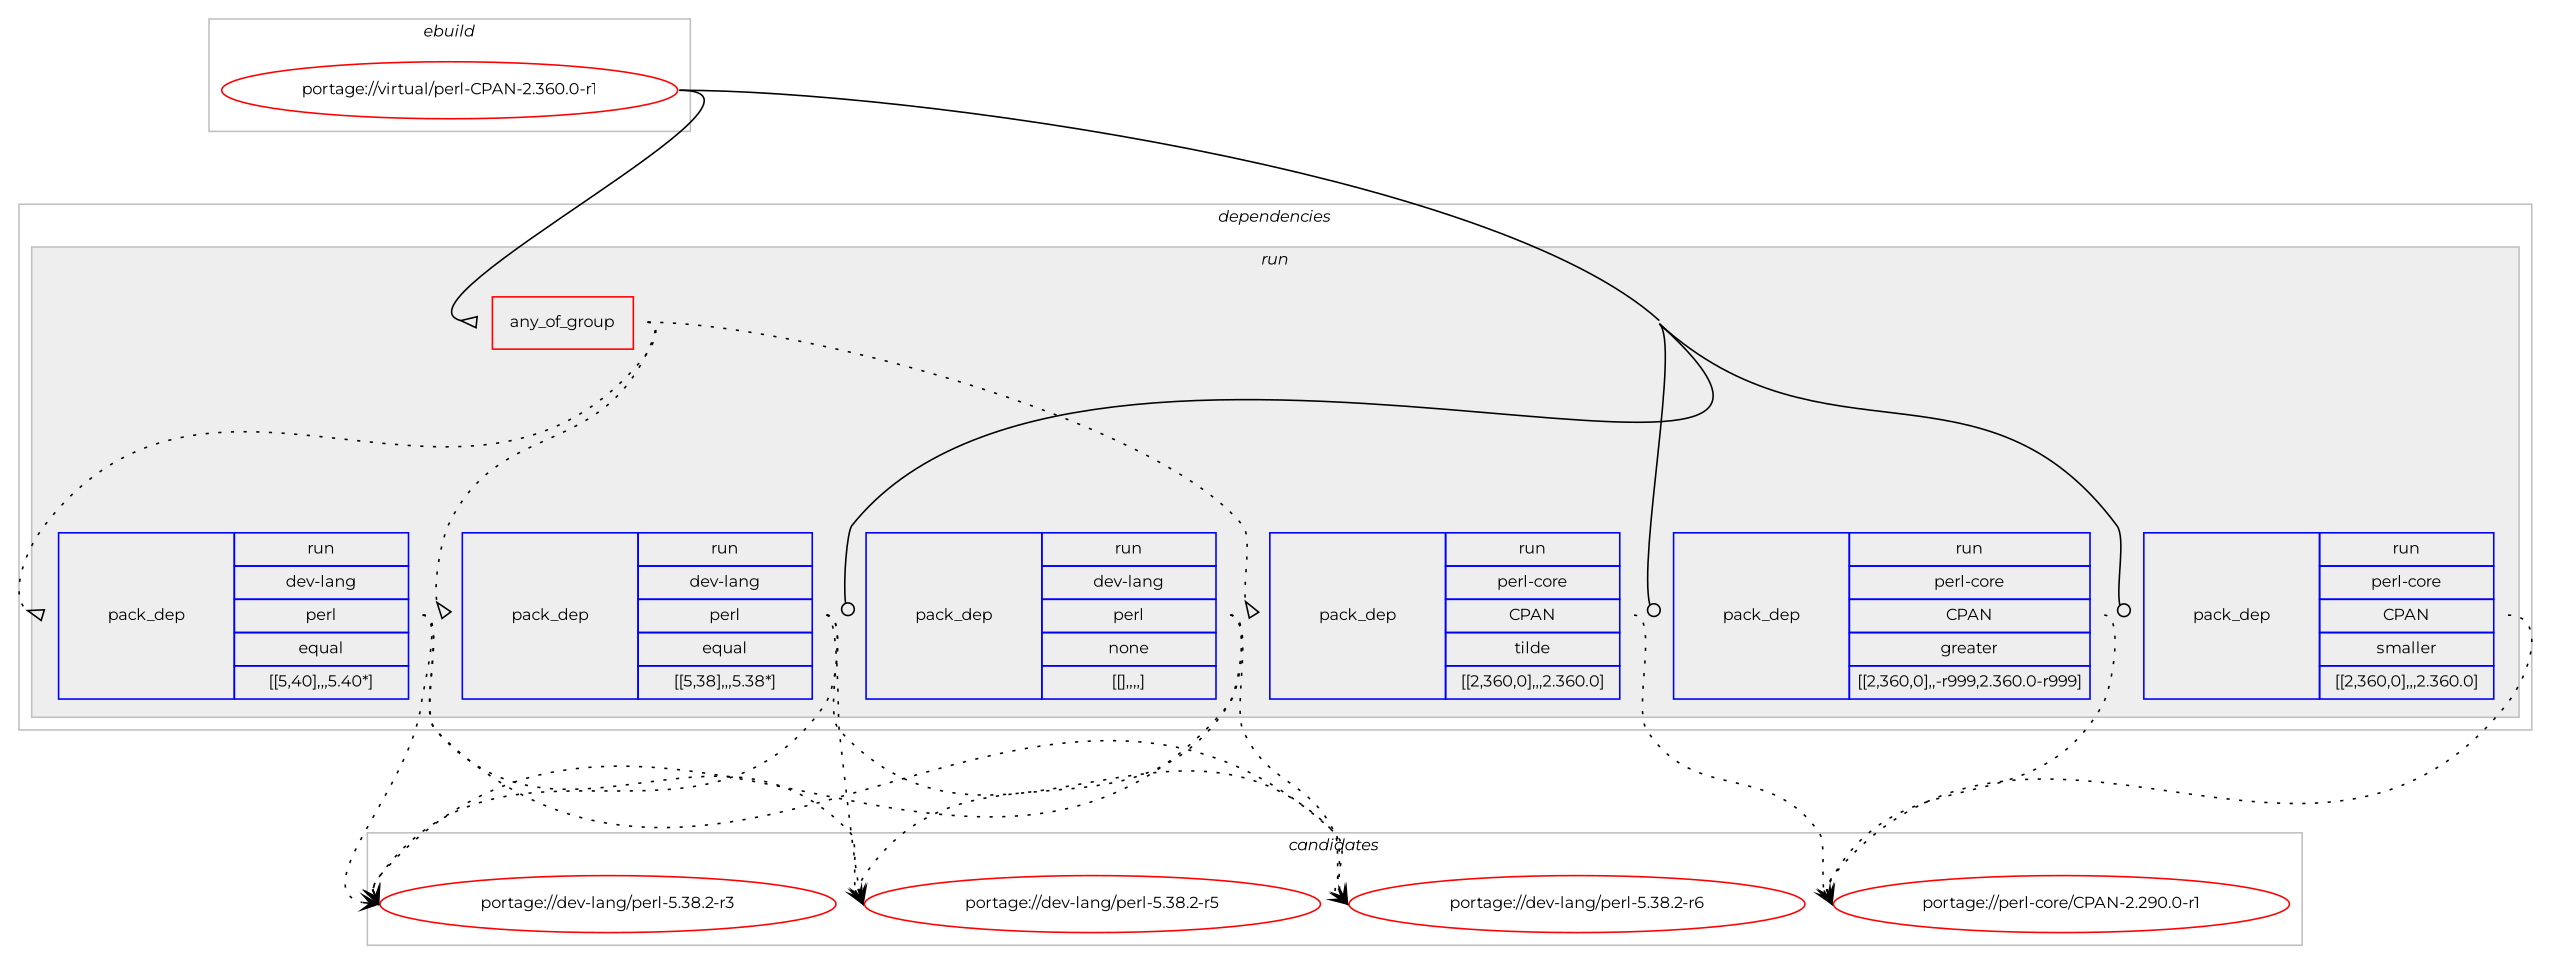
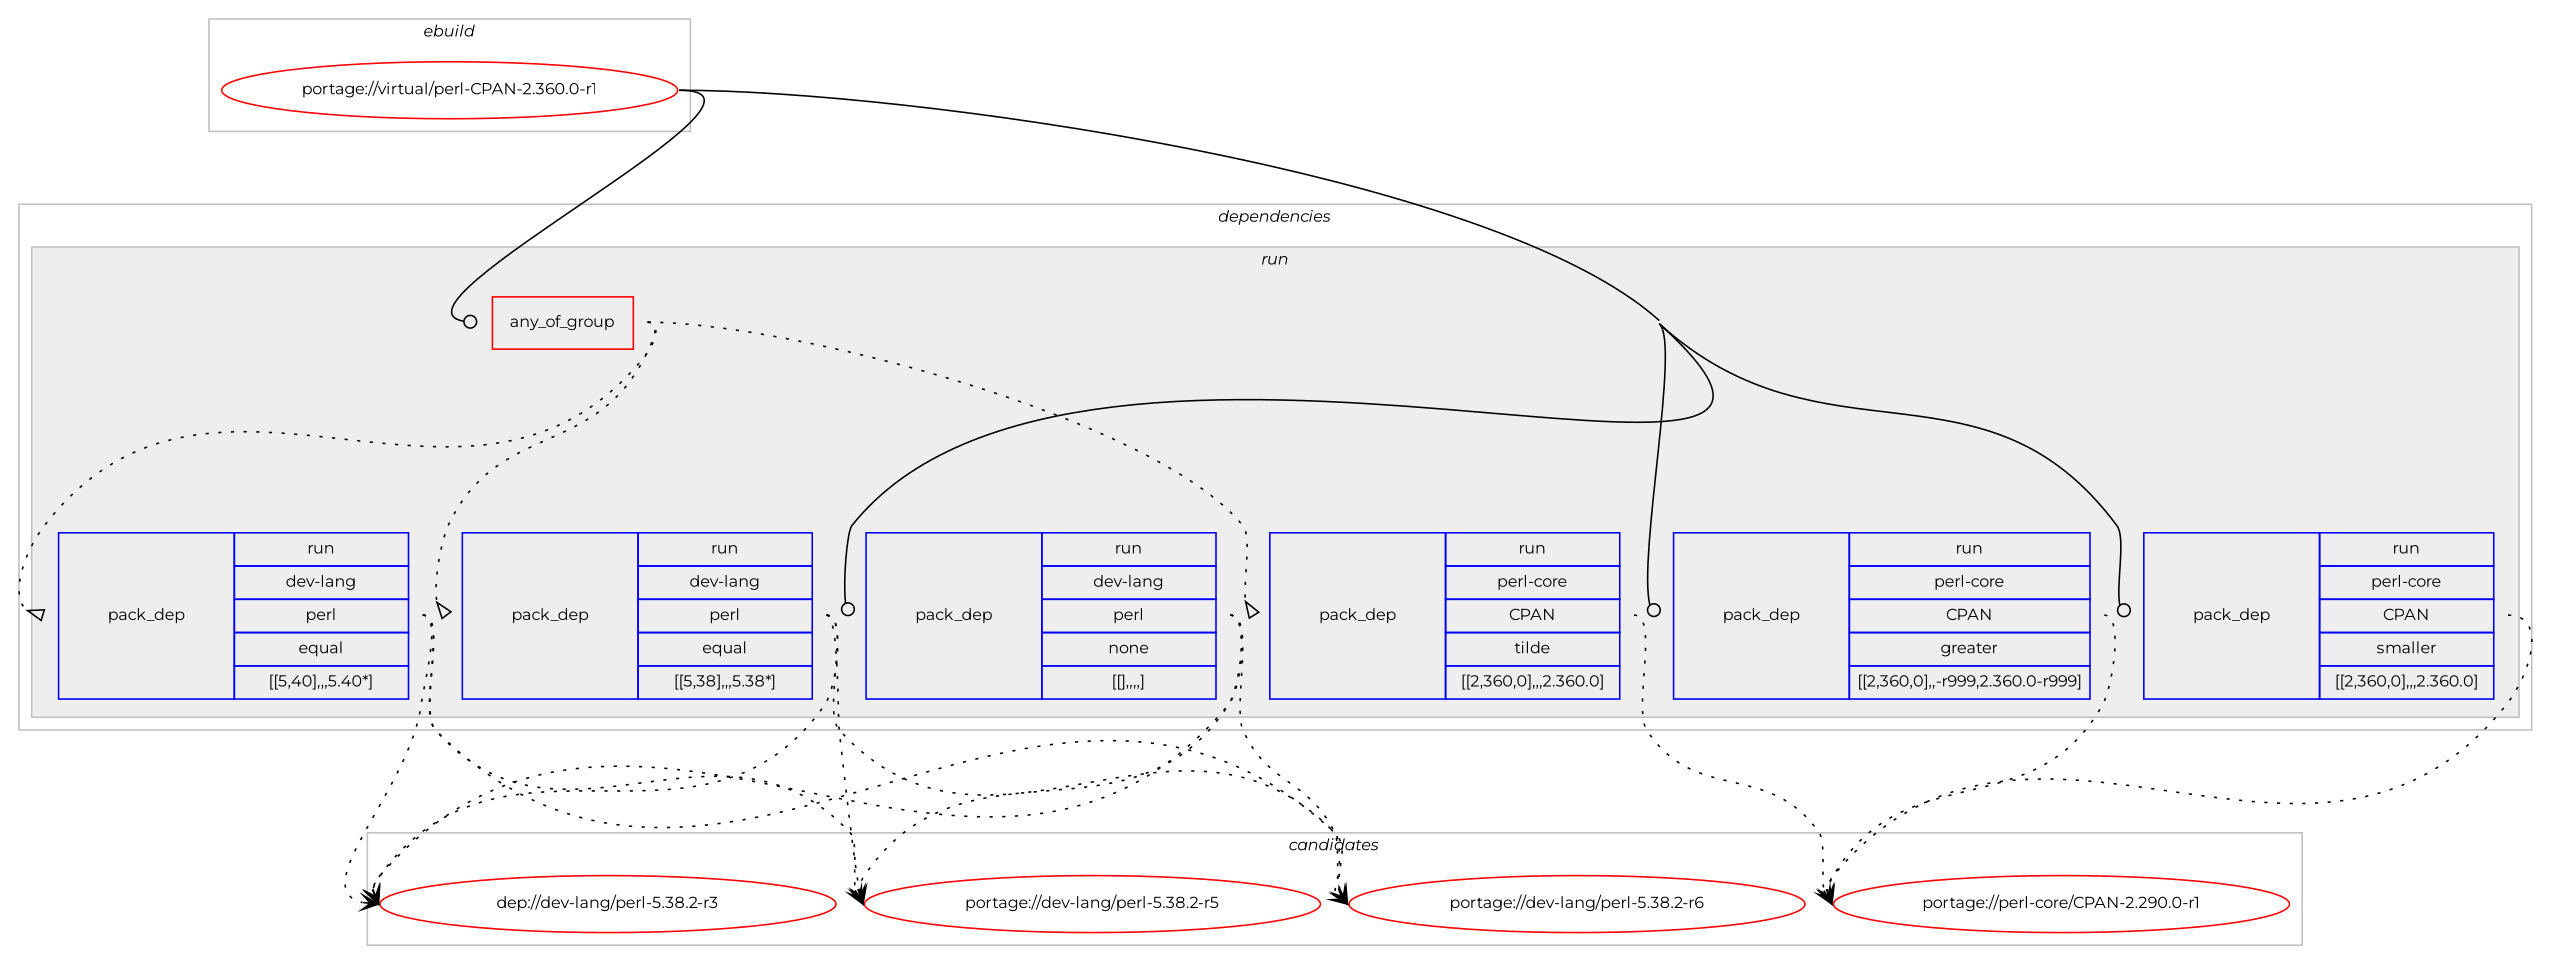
(600, 191) -> (599, 192)
(608, 904) -> (608, 904)
